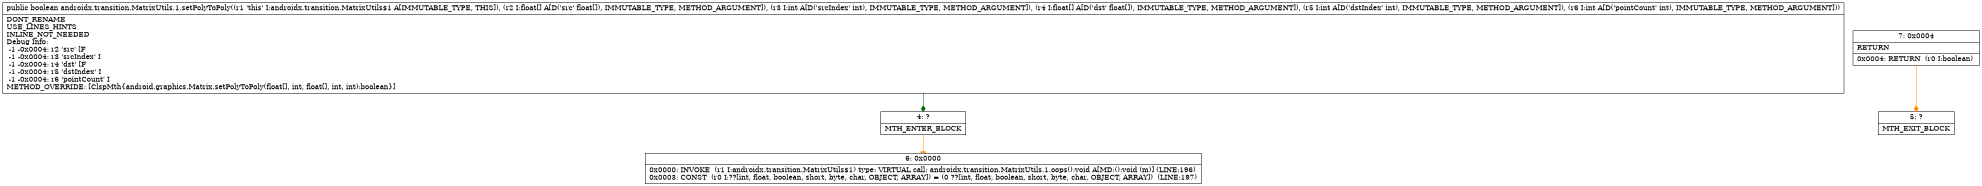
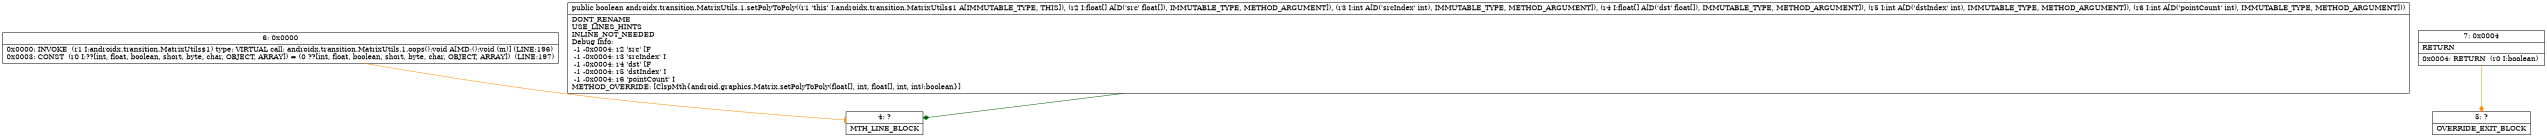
(923, 129) -> (884, 129)
(1916, 129) -> (2482, 129)
(923, 143) -> (603, 98)
